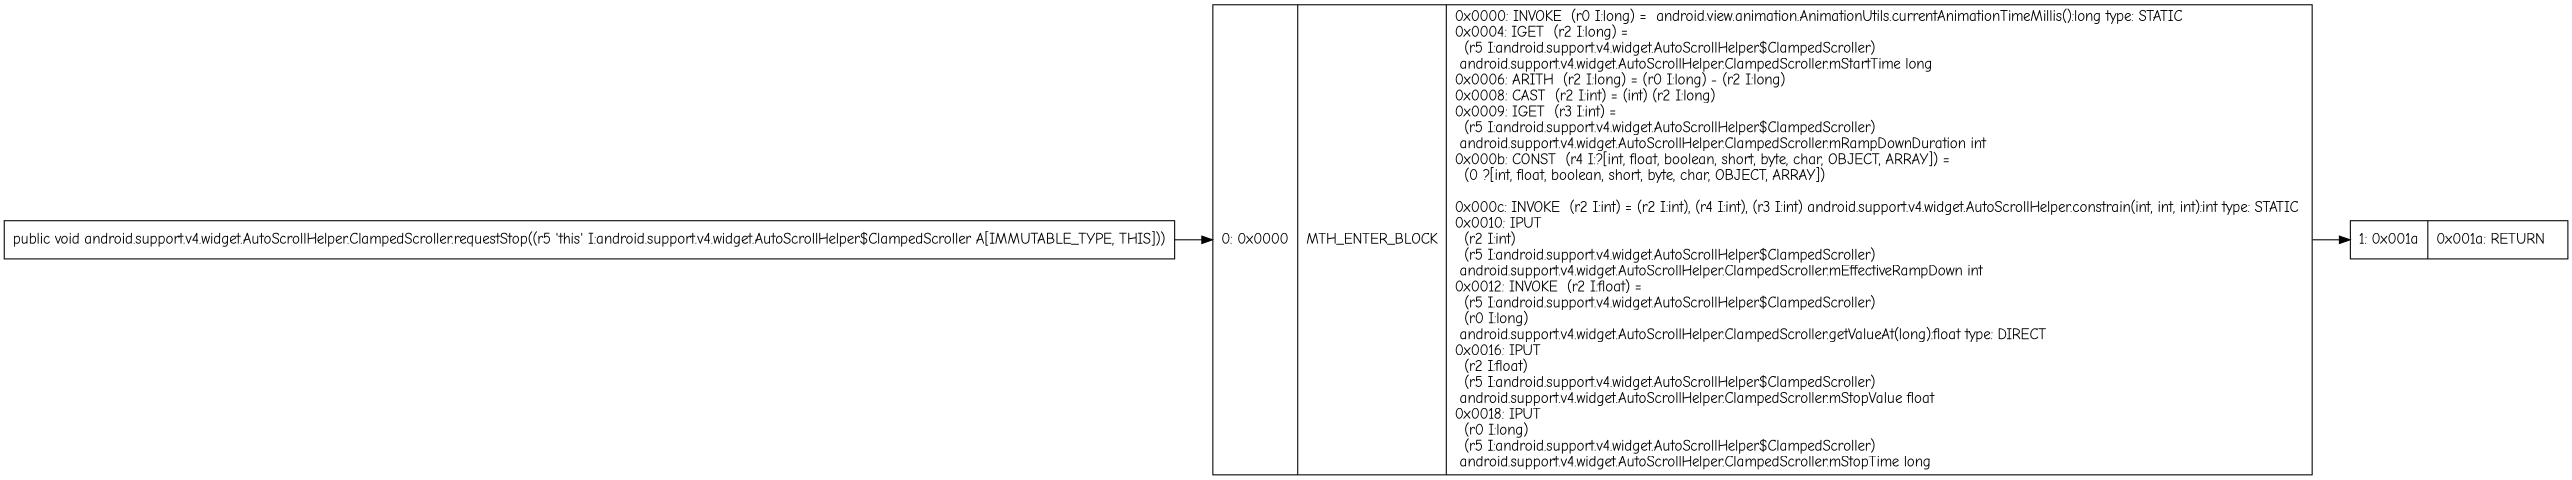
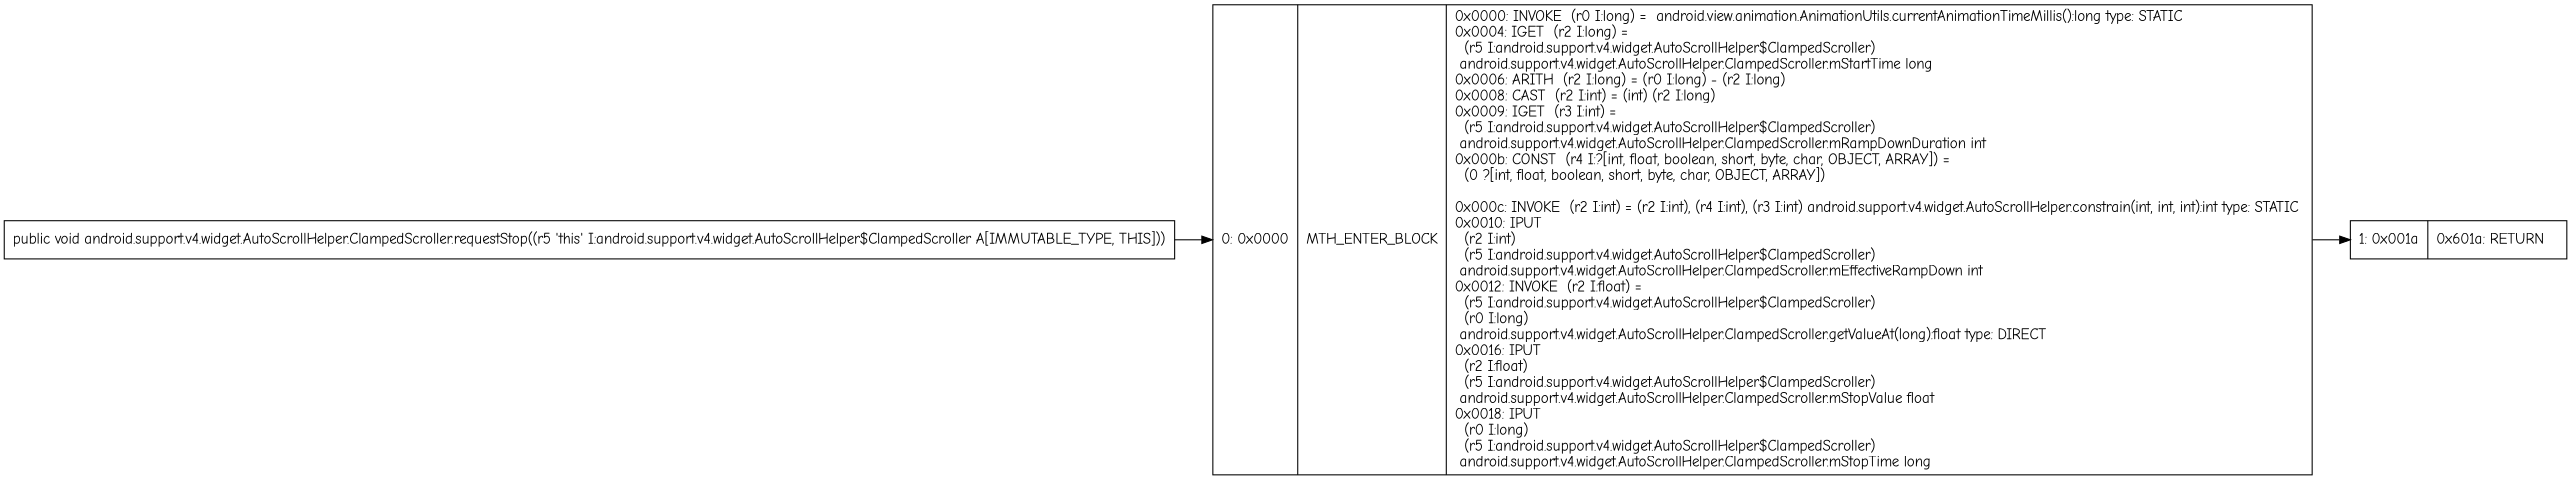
(2498, 239) -> (2497, 239)
